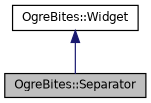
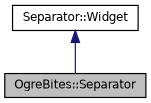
(75, 18) -> (75, 18)
